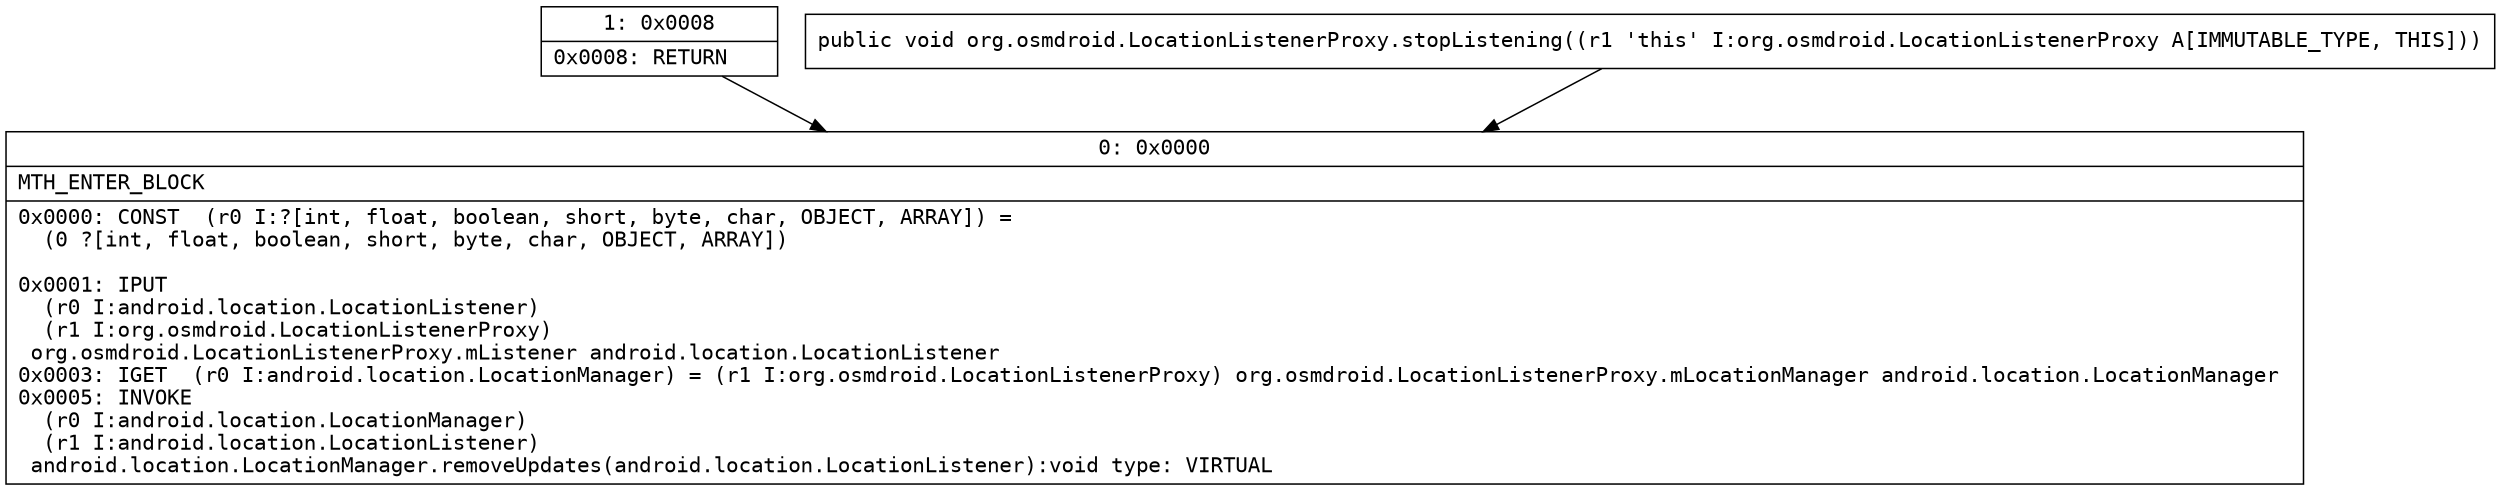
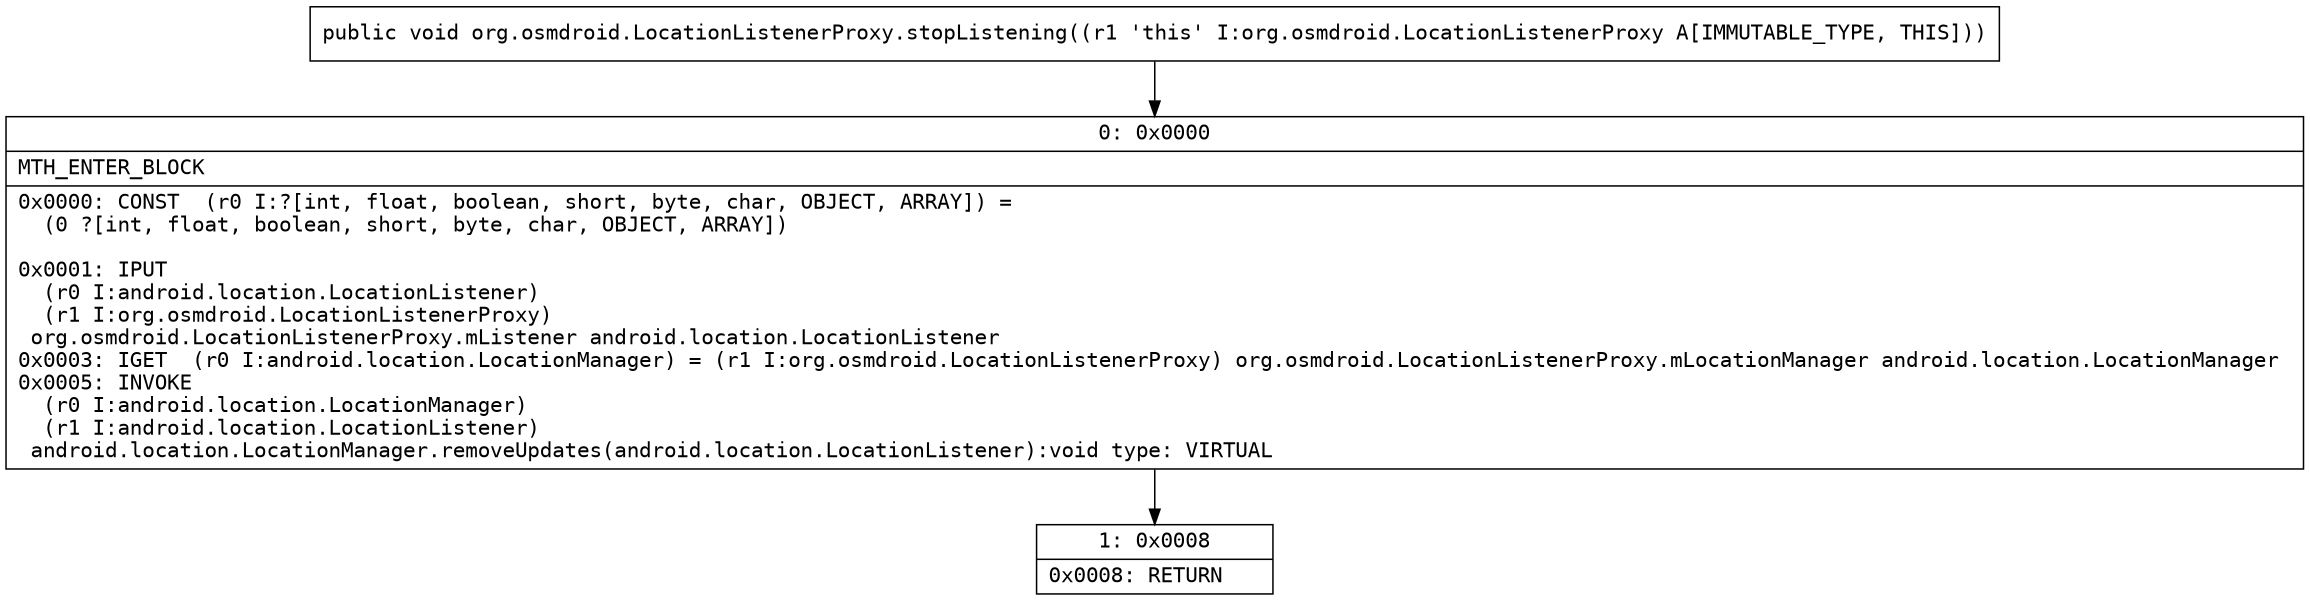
(767, 100) -> (1155, 489)
